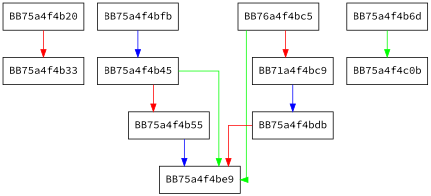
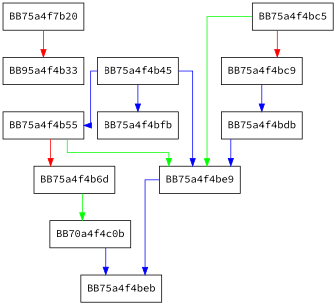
(43, 17) -> (43, 17)
(278, 17) -> (293, 17)
(138, 40) -> (138, 94)
(43, 71) -> (43, 71)
(293, 71) -> (262, 71)
(387, 71) -> (90, 234)
(153, 94) -> (91, 95)
(219, 95) -> (193, 108)
(228, 130) -> (231, 149)
none -> (51, 149)
(184, 149) -> (114, 153)
none -> (121, 289)
